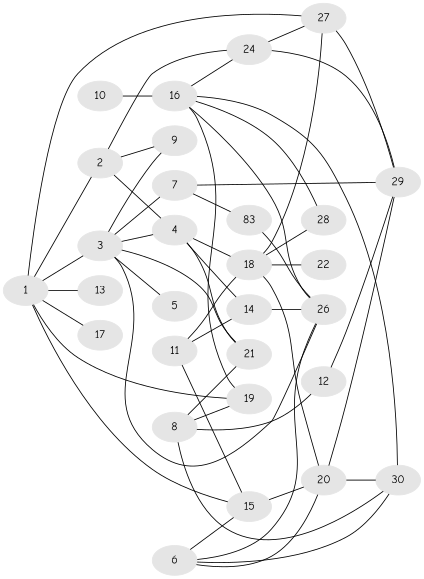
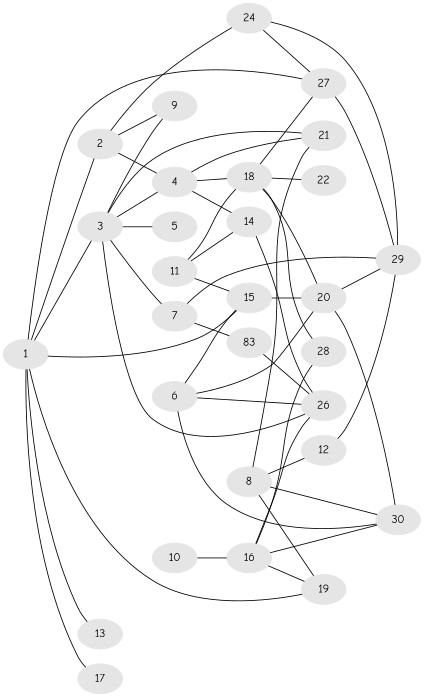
(212, 73) -> none
